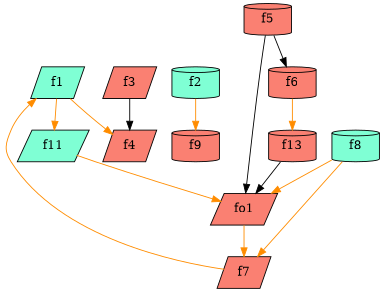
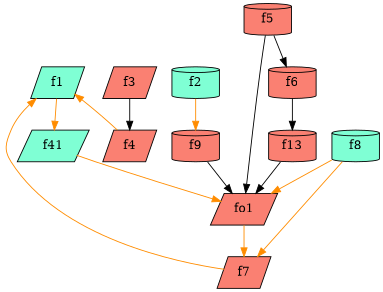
(292, 110) -> (292, 110)
(88, 114) -> (100, 115)
(53, 146) -> (53, 146)
none -> (217, 174)
